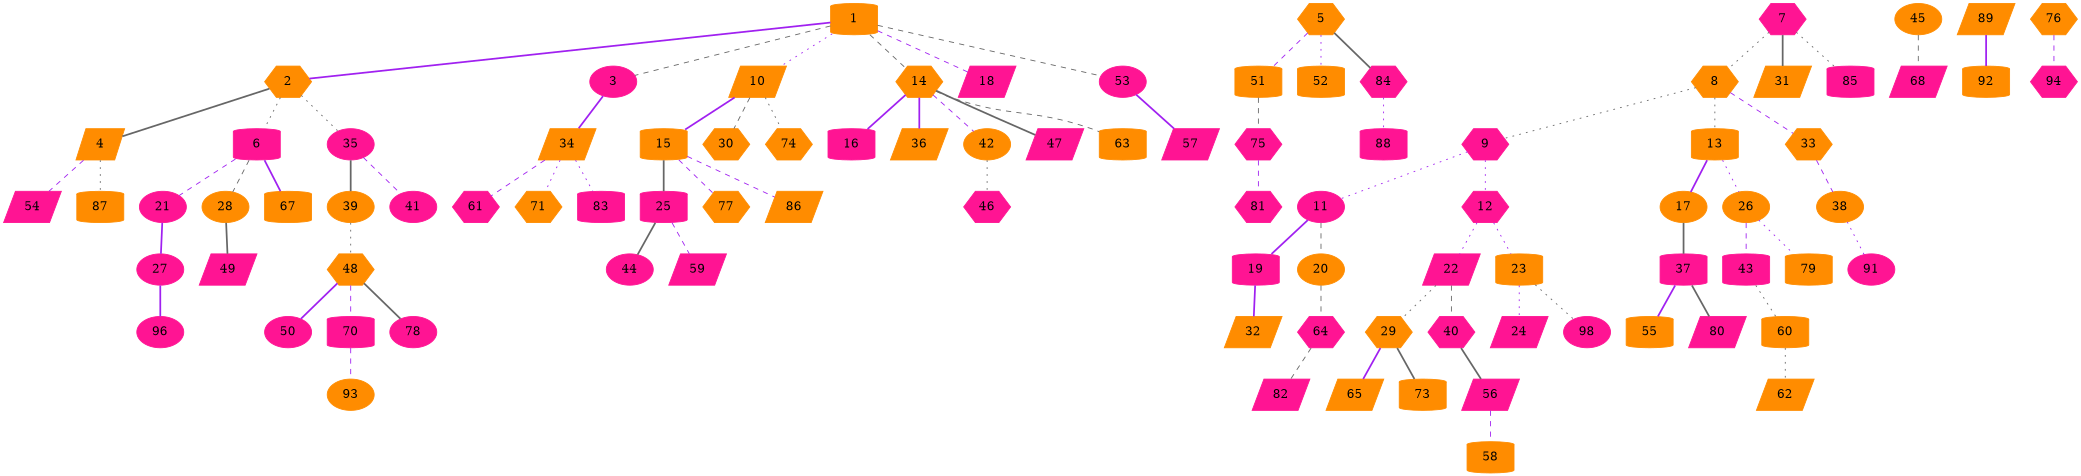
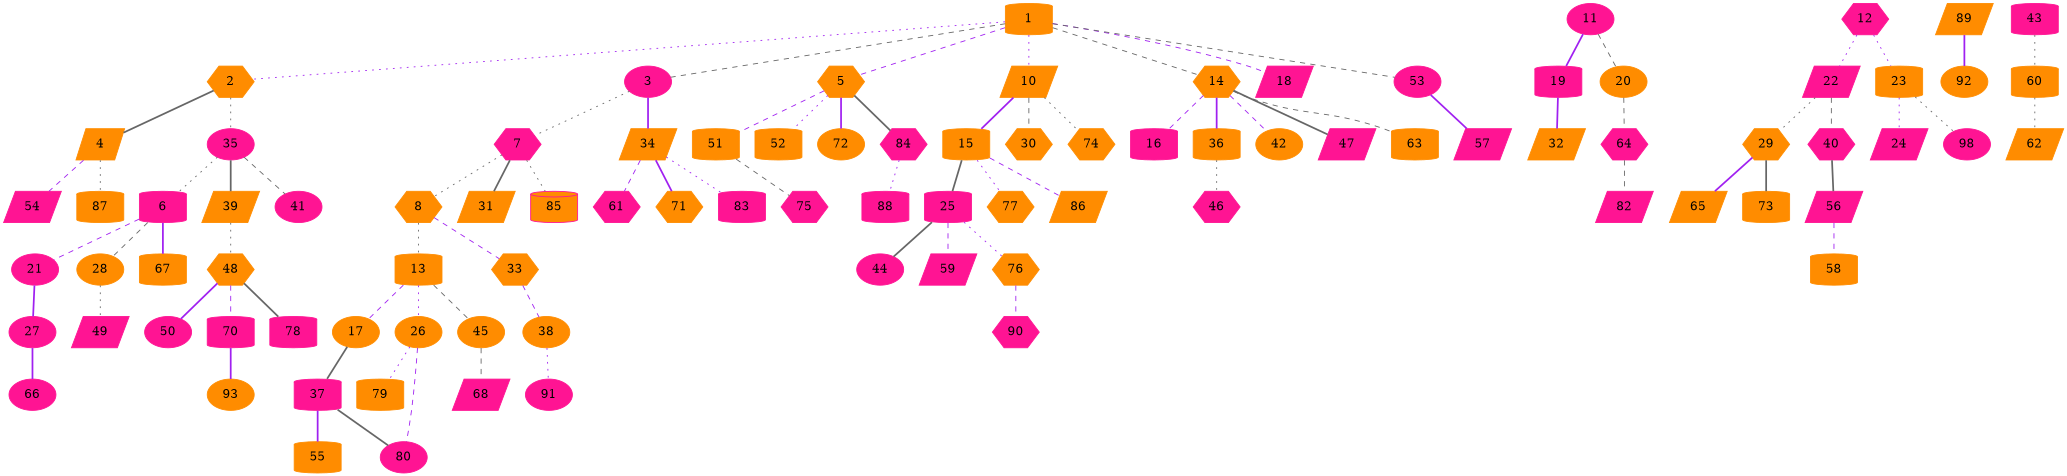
(570, 51) -> (629, 51)
none -> (932, 51)
(1851, 82) -> (554, 207)
(1986, 82) -> (1964, 82)
(2054, 82) -> (1016, 332)
(887, 112) -> (1186, 112)
(272, 113) -> (198, 174)
none -> (582, 113)
none -> (841, 144)
(919, 144) -> (1217, 144)
(1485, 144) -> none
(382, 176) -> (265, 176)
(553, 176) -> (664, 176)
(987, 176) -> (1217, 176)
(1699, 176) -> (386, 302)
(696, 177) -> (989, 176)
(351, 207) -> (231, 207)
(1258, 207) -> none
(227, 238) -> (100, 301)
(1746, 238) -> (413, 395)
none -> (983, 239)
none -> (451, 302)
(160, 332) -> (32, 395)
(413, 332) -> (293, 332)
(1718, 332) -> (404, 457)
(351, 364) -> (231, 364)
